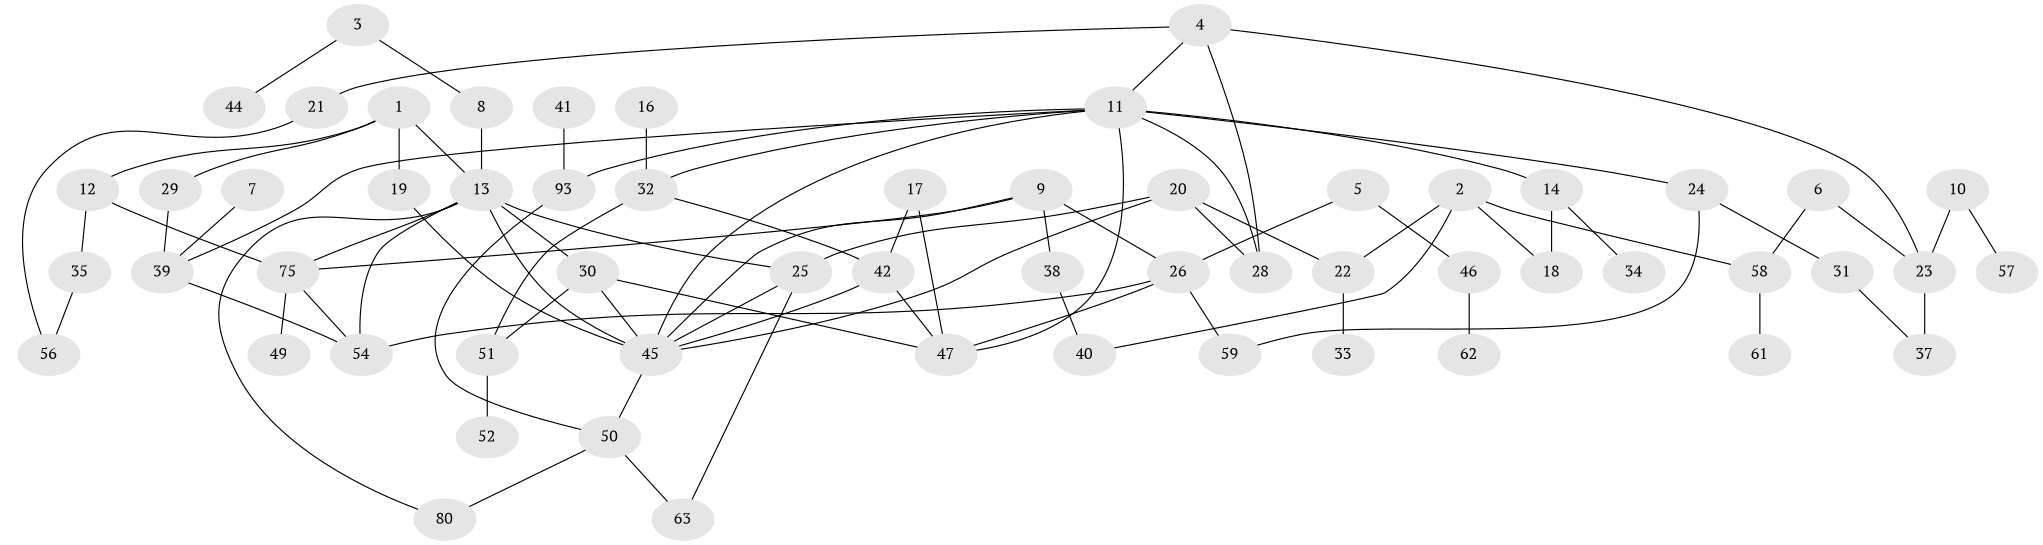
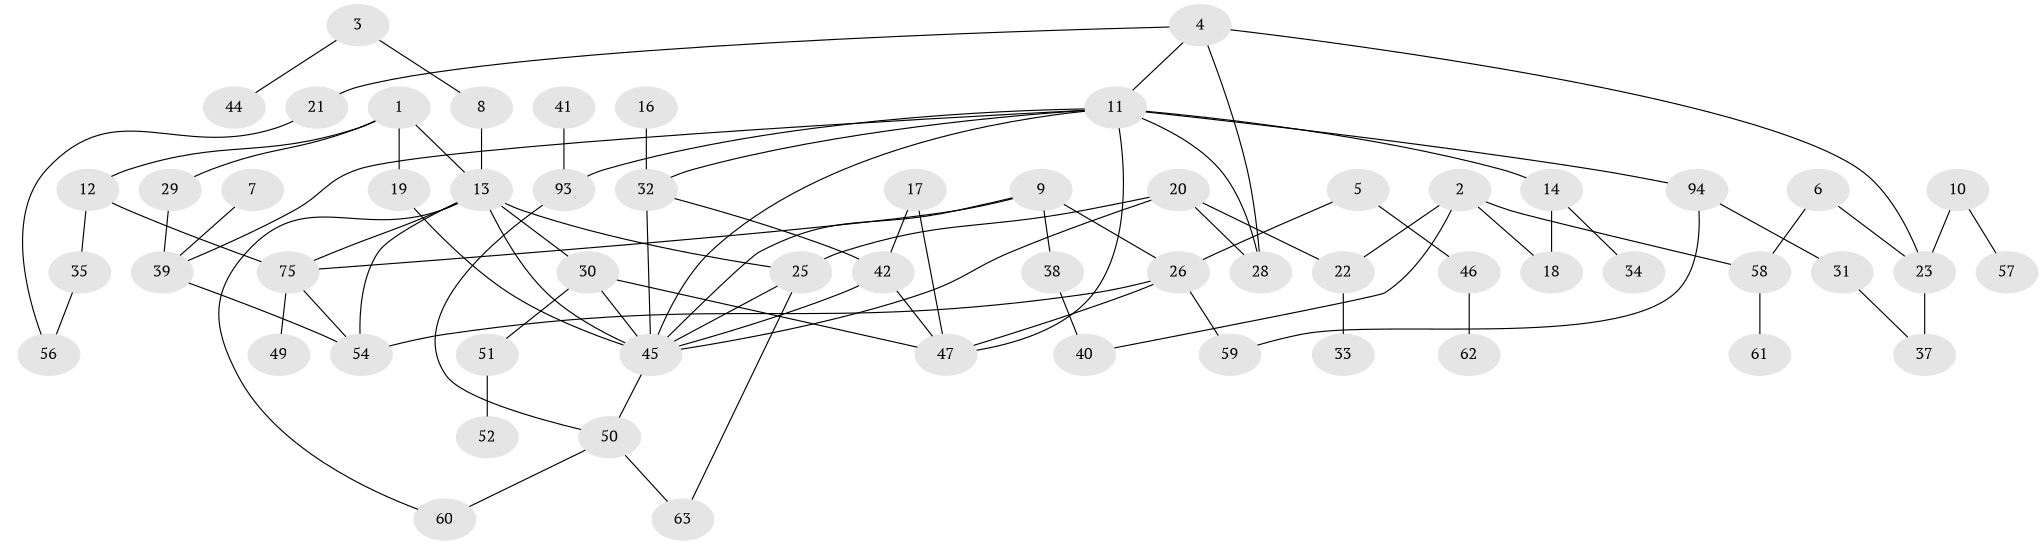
(1697, 190) -> (1697, 190)
(538, 262) -> (649, 272)
(445, 520) -> (445, 520)
